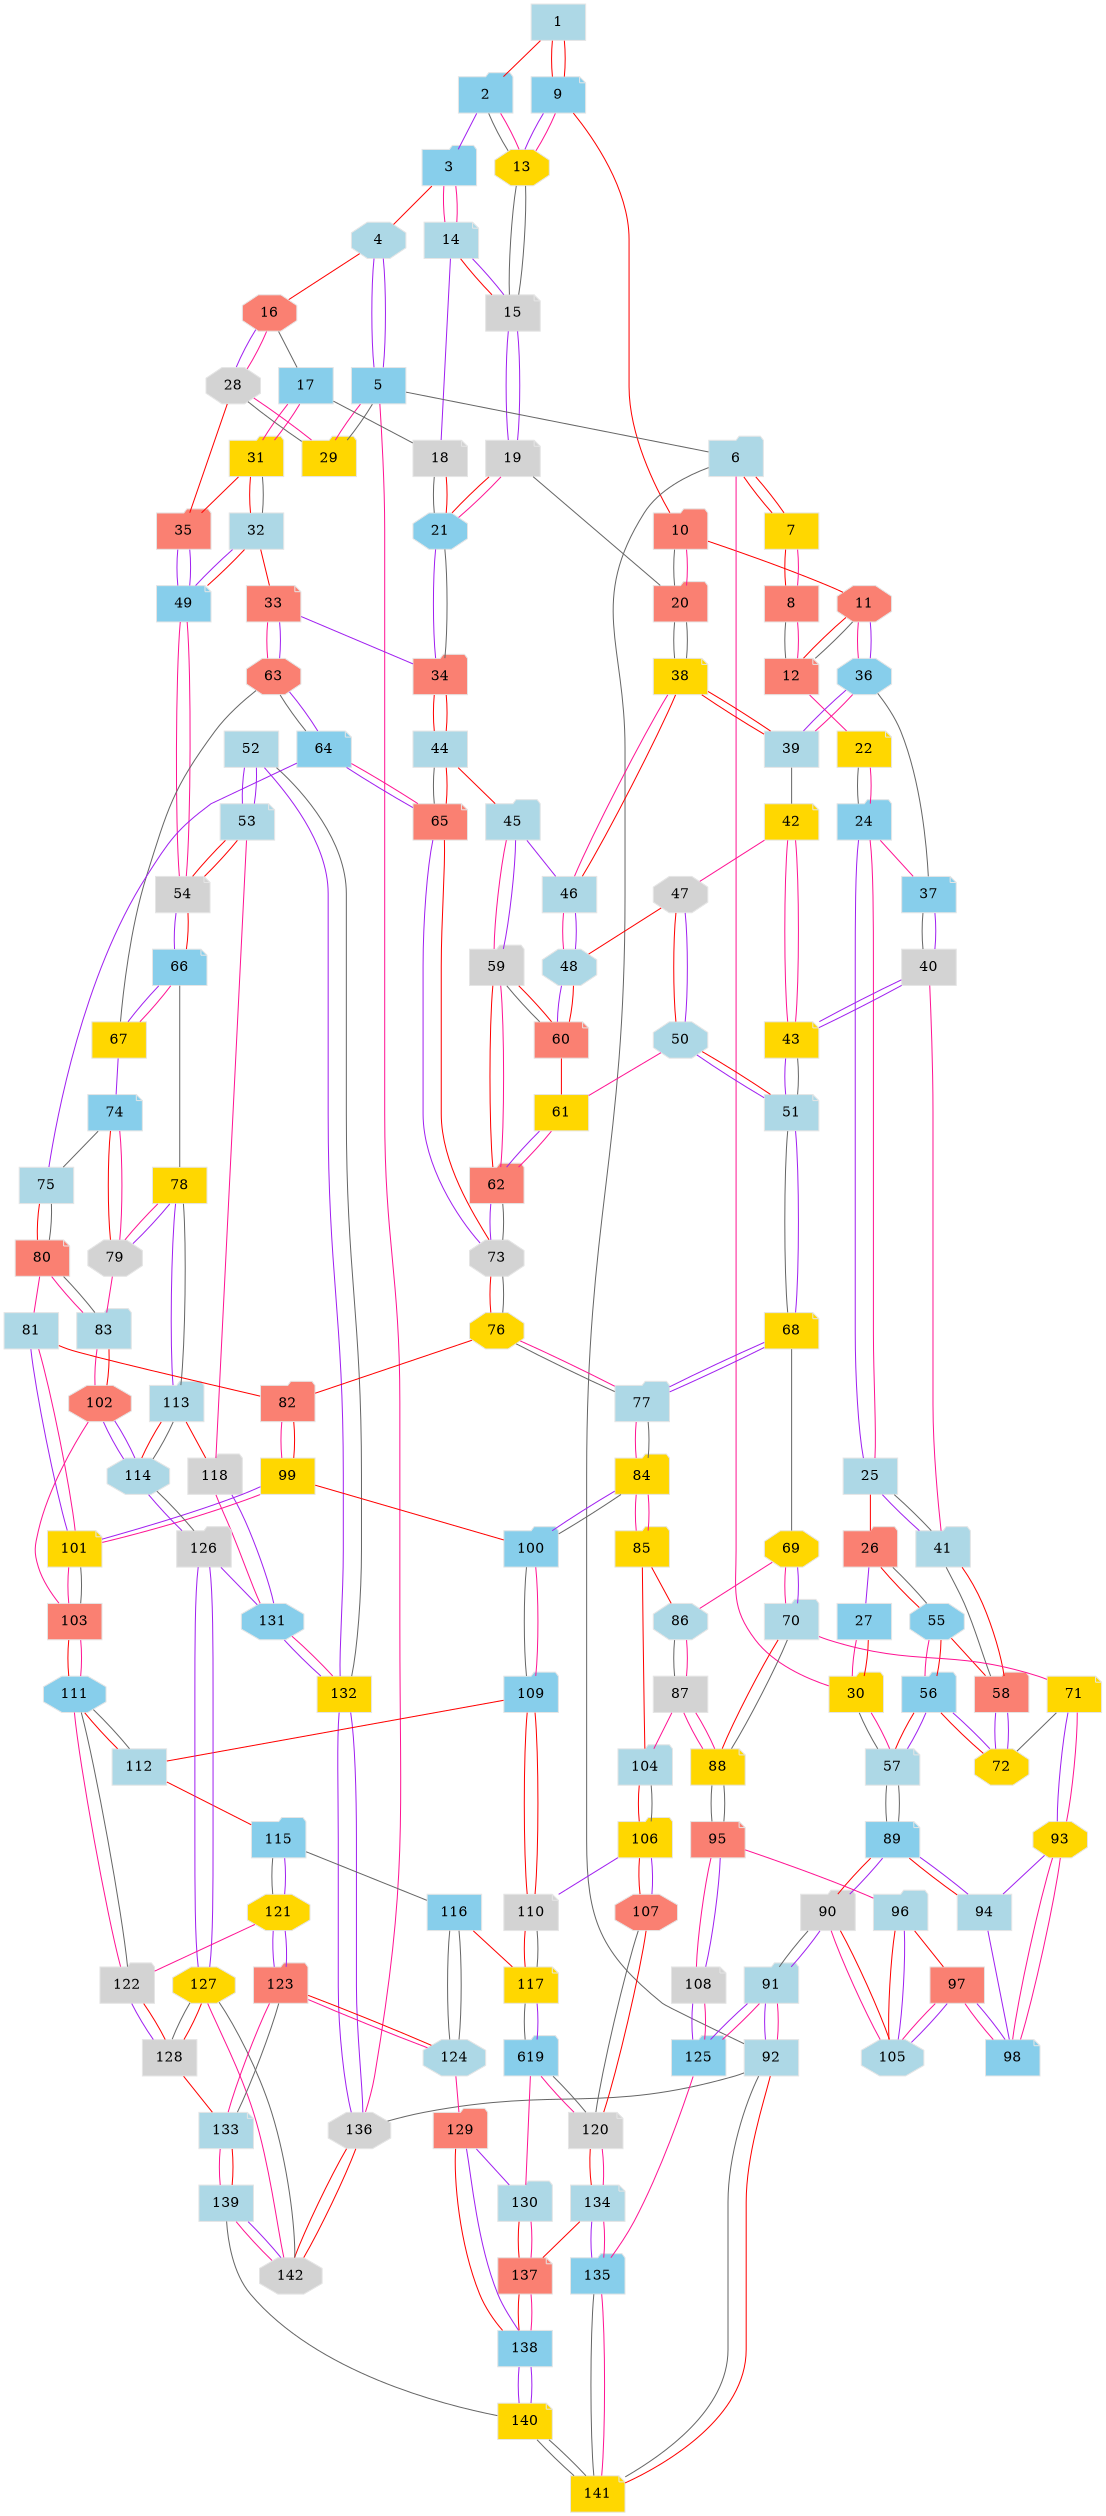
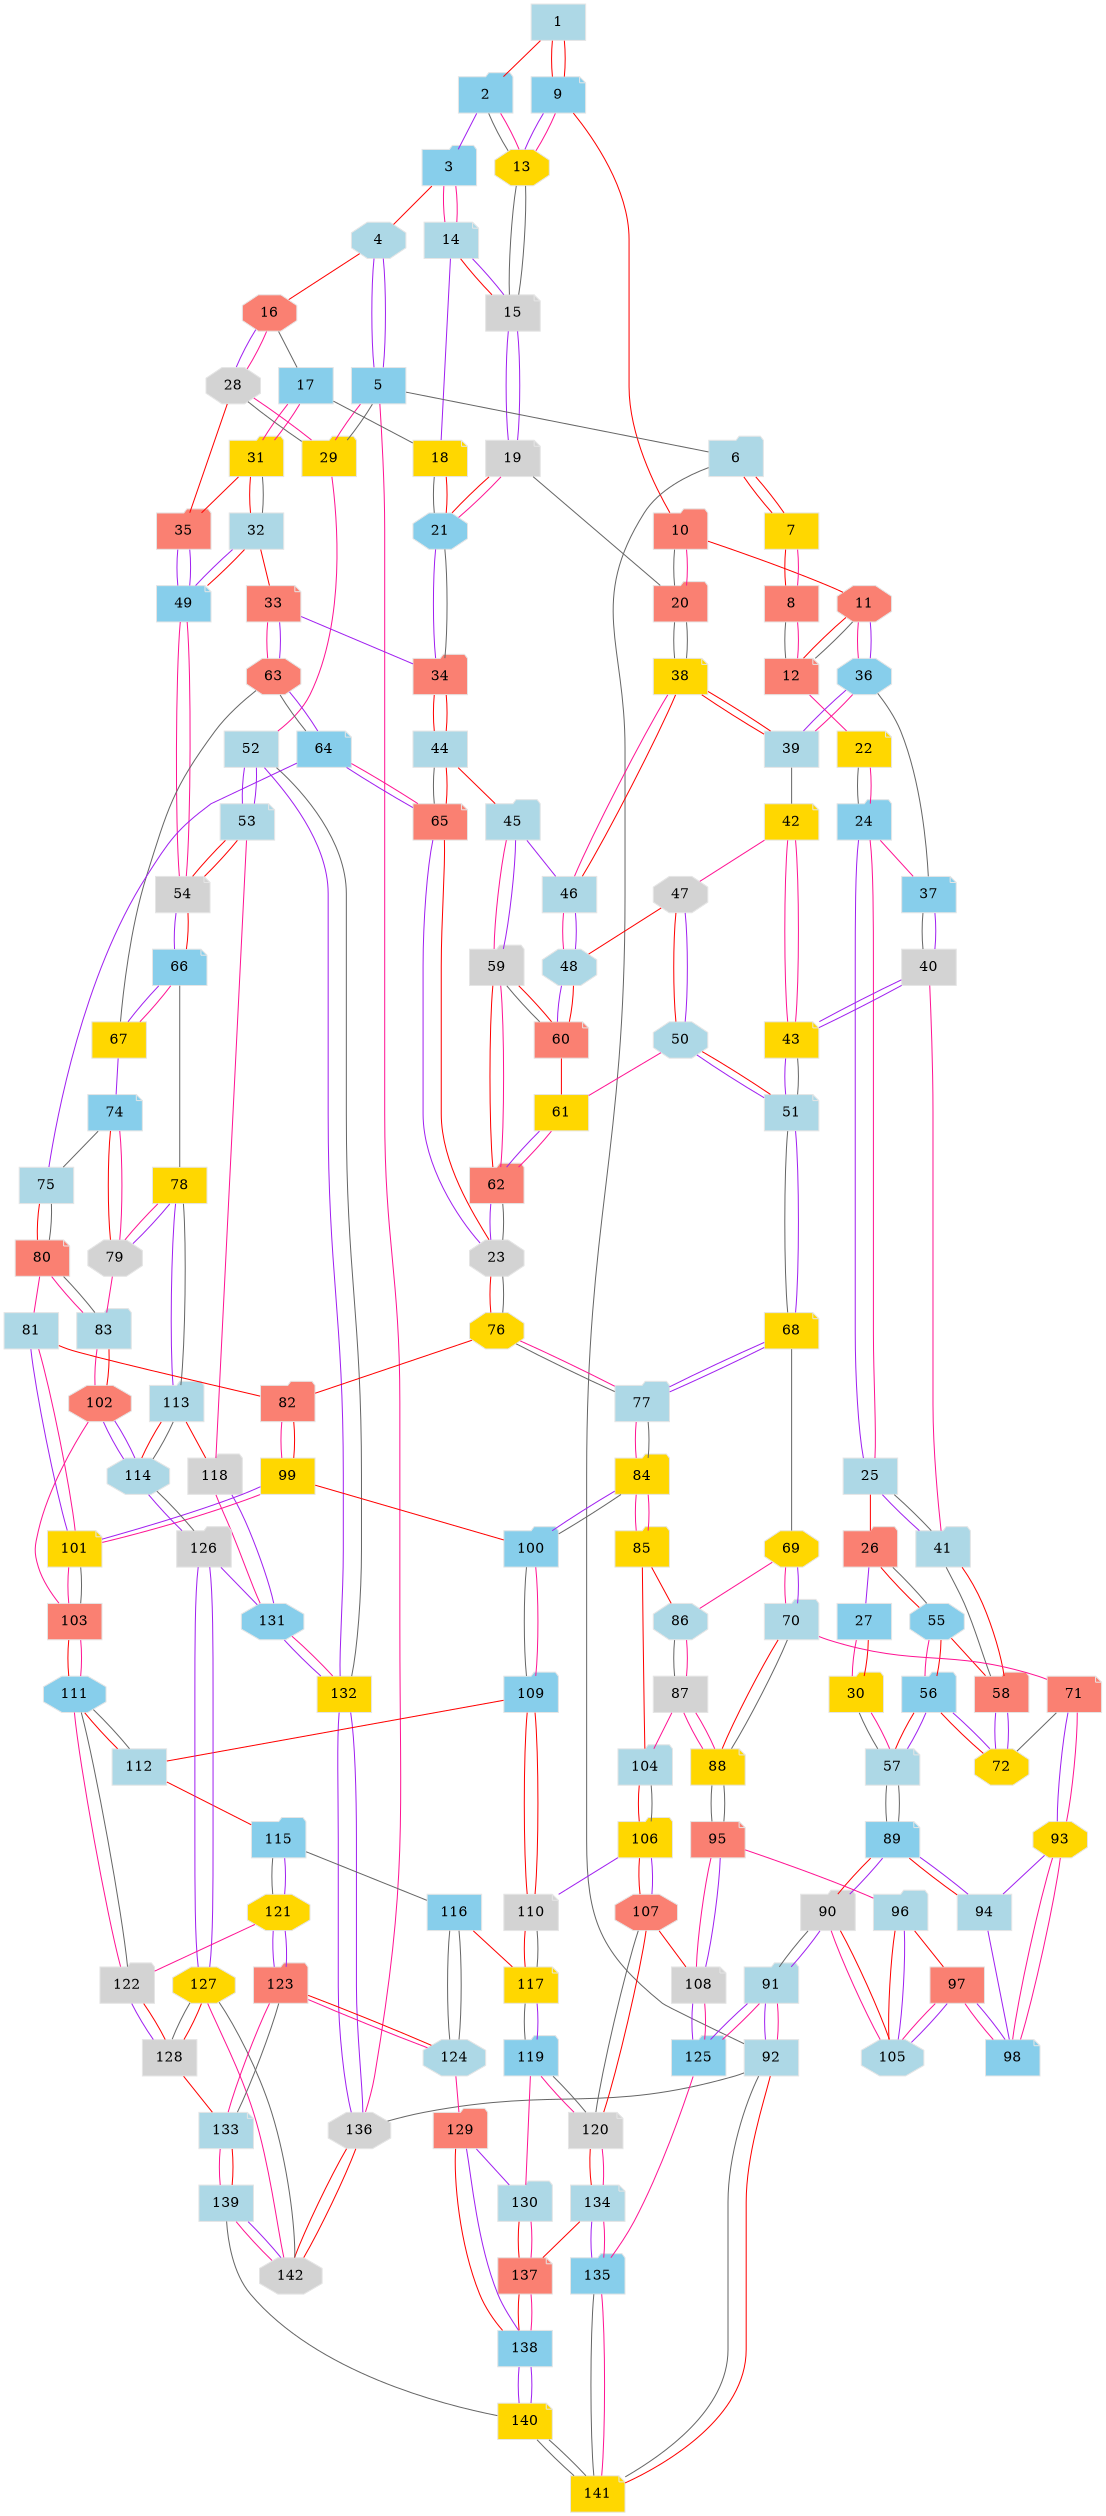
(440, 458) -> (440, 458)
none -> (333, 612)
(736, 1105) -> none
(497, 1258) -> (497, 1258)
(1074, 1694) -> (1074, 1694)
none -> (673, 1949)
(531, 2058) -> (531, 2058)
